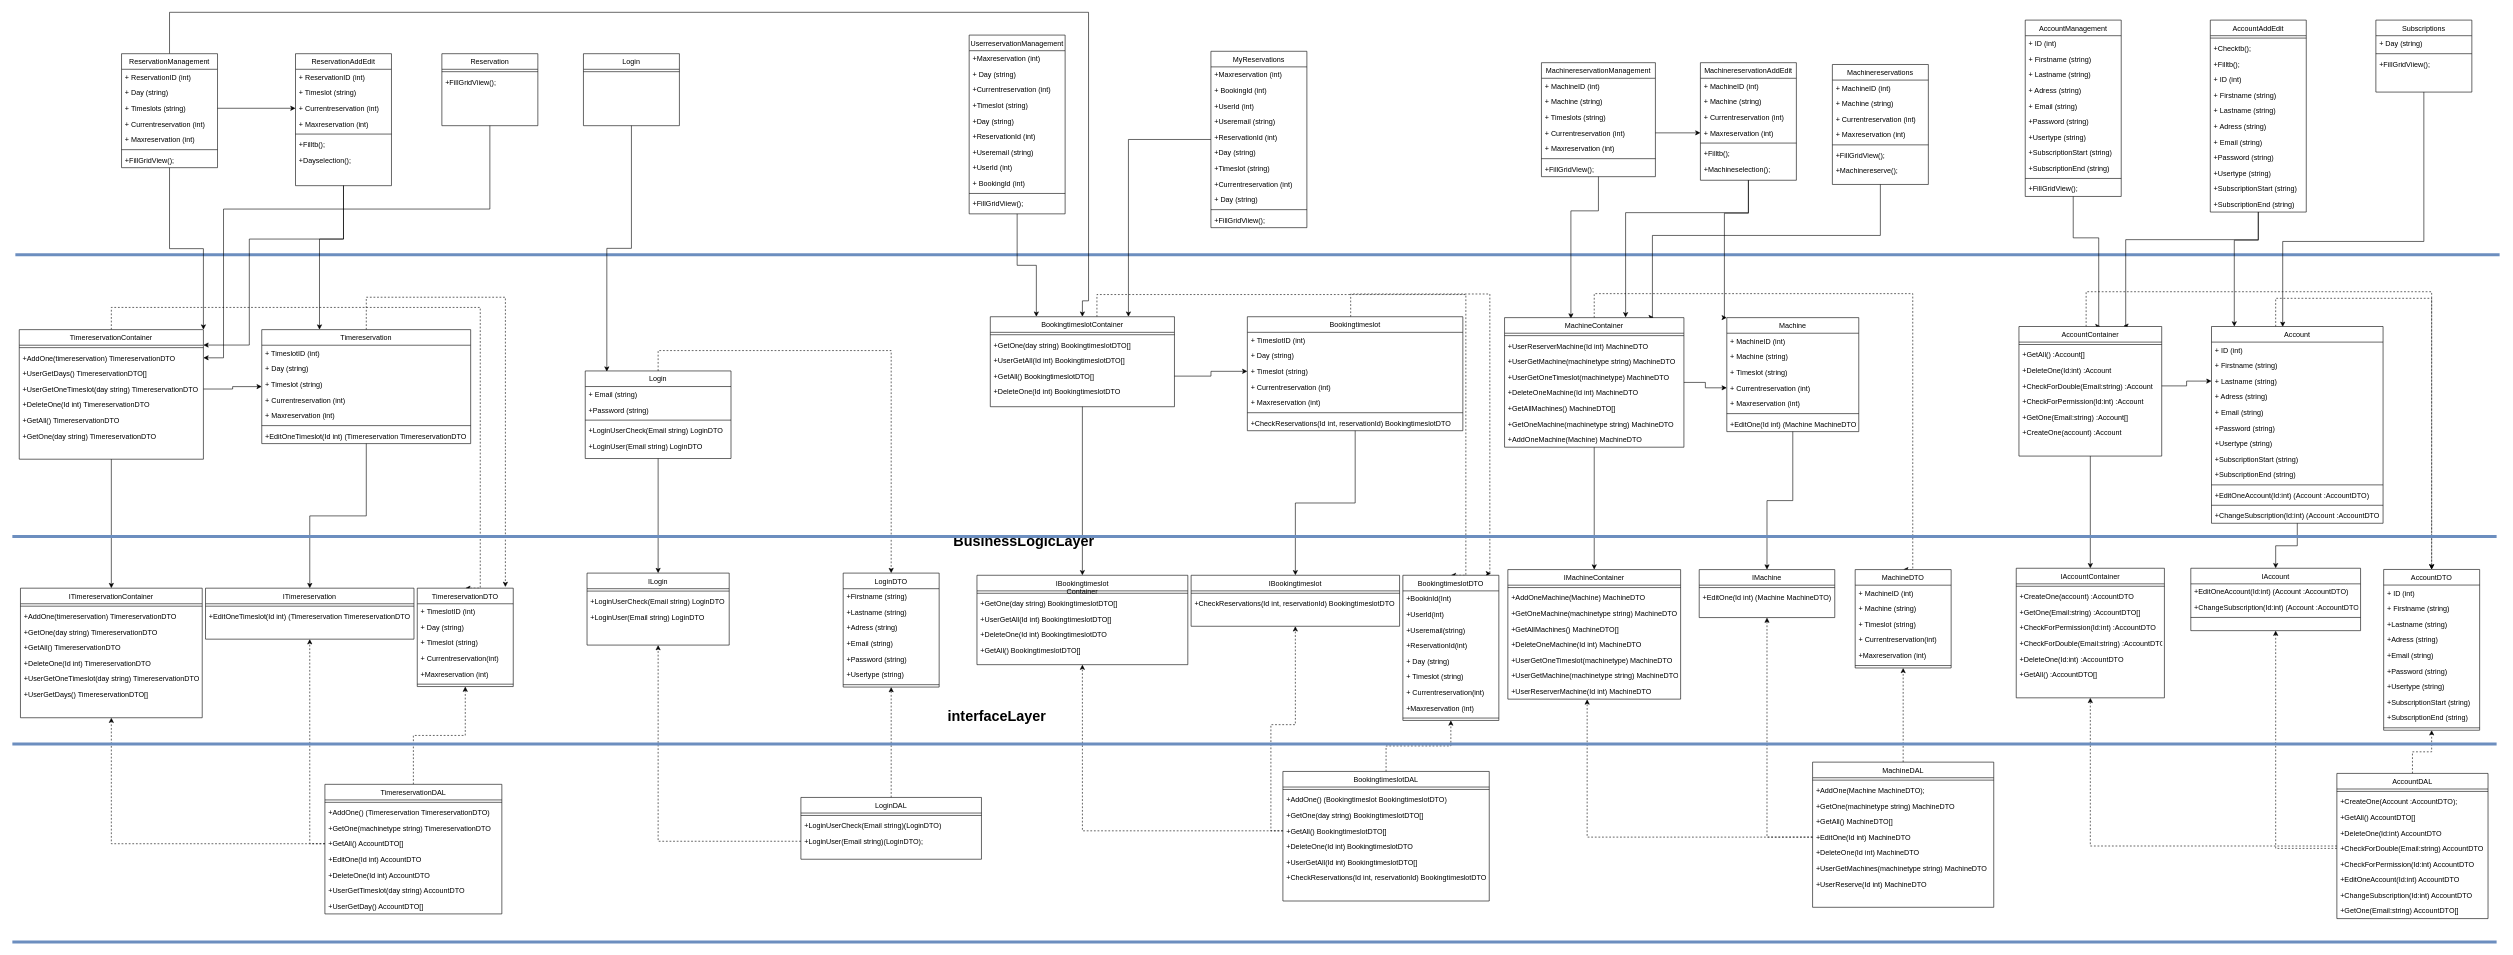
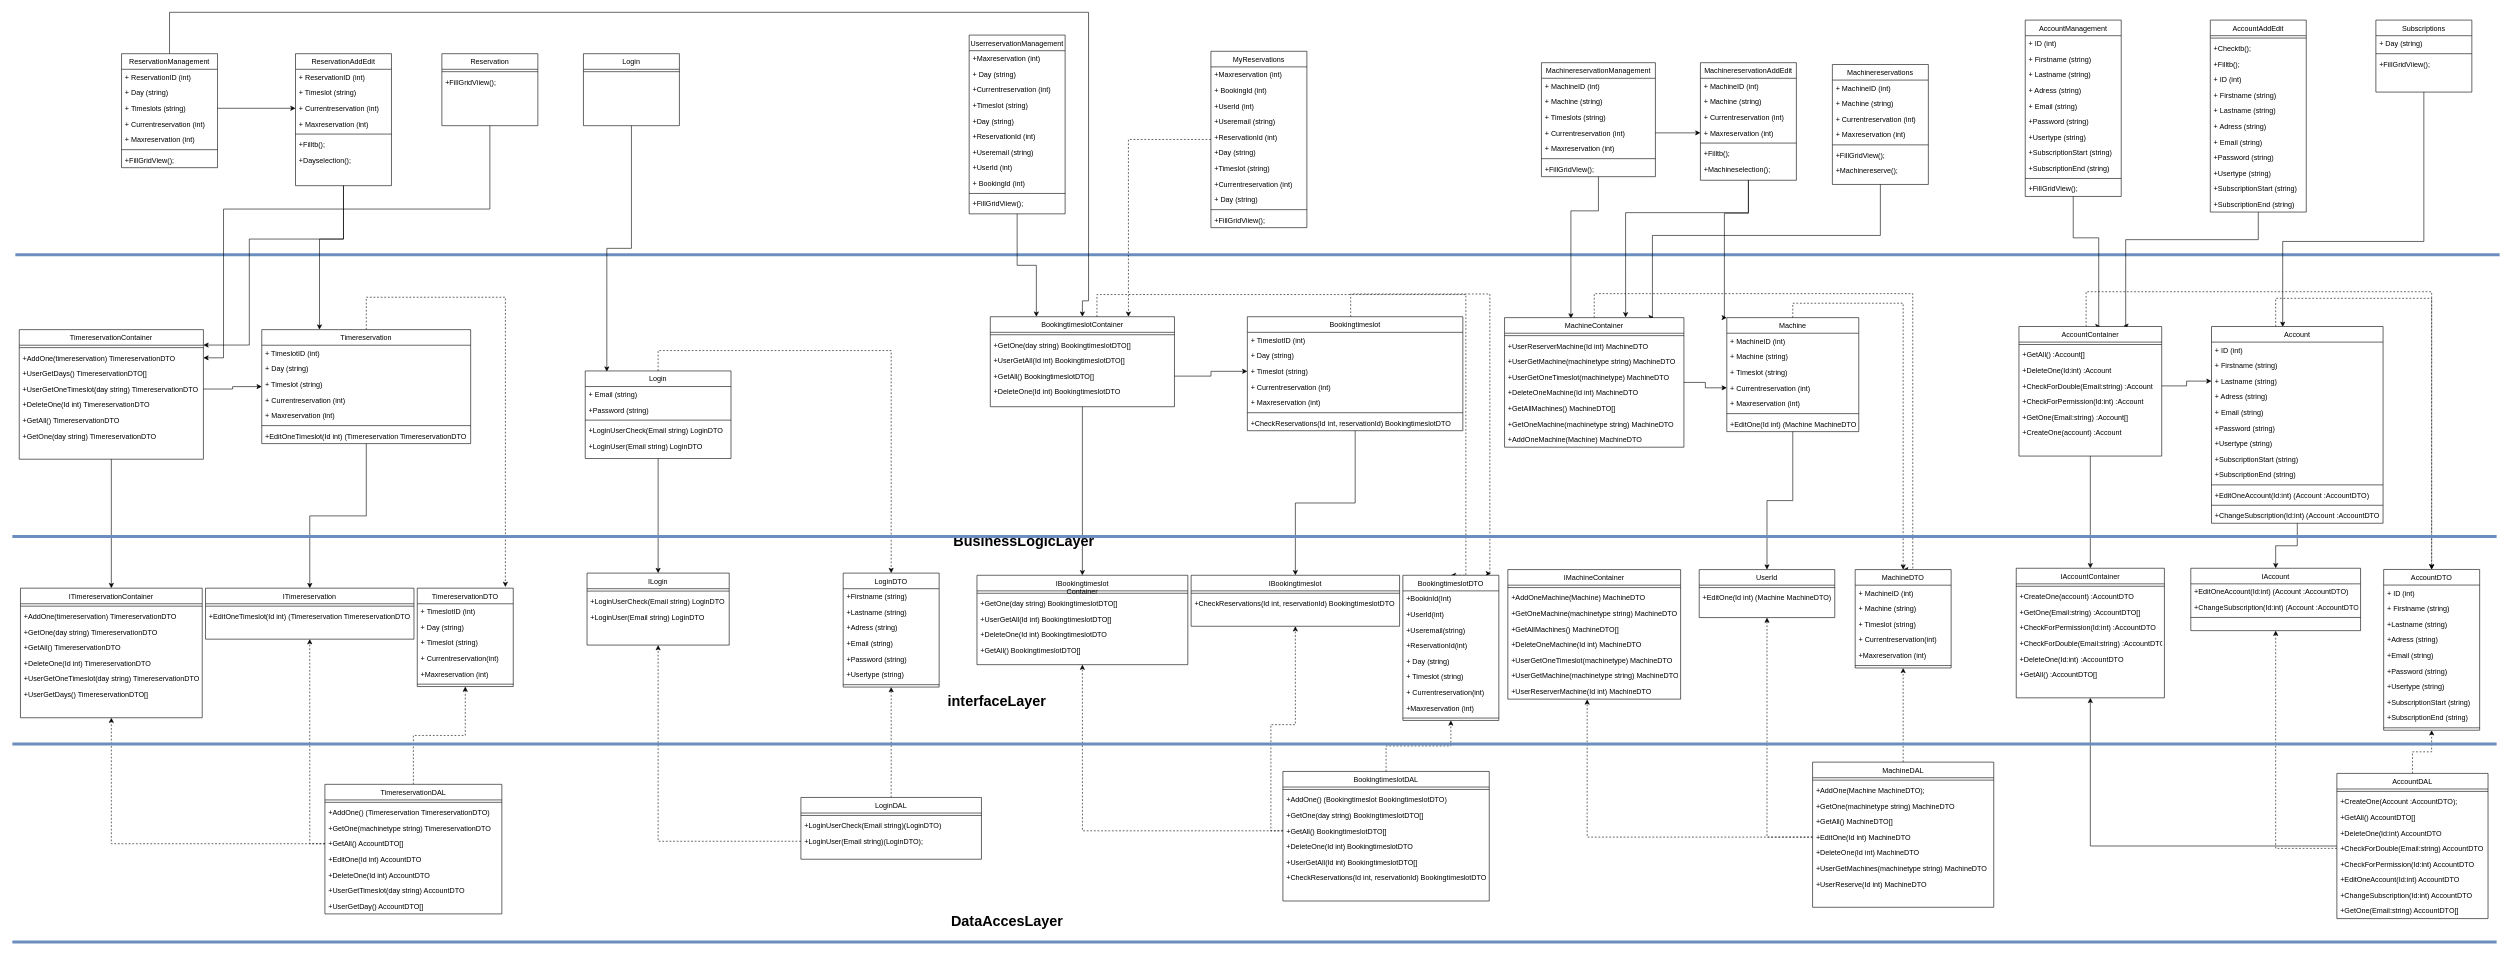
(1129, 186) -> (1129, 186)
(185, 249) -> none
(430, 308) -> none
(2235, 321) -> none
(1595, 564) -> none
none -> (1904, 564)
(1767, 578) -> (1767, 578)
(997, 717) -> (997, 702)
(2141, 846) -> (2141, 846)
none -> (1007, 922)
